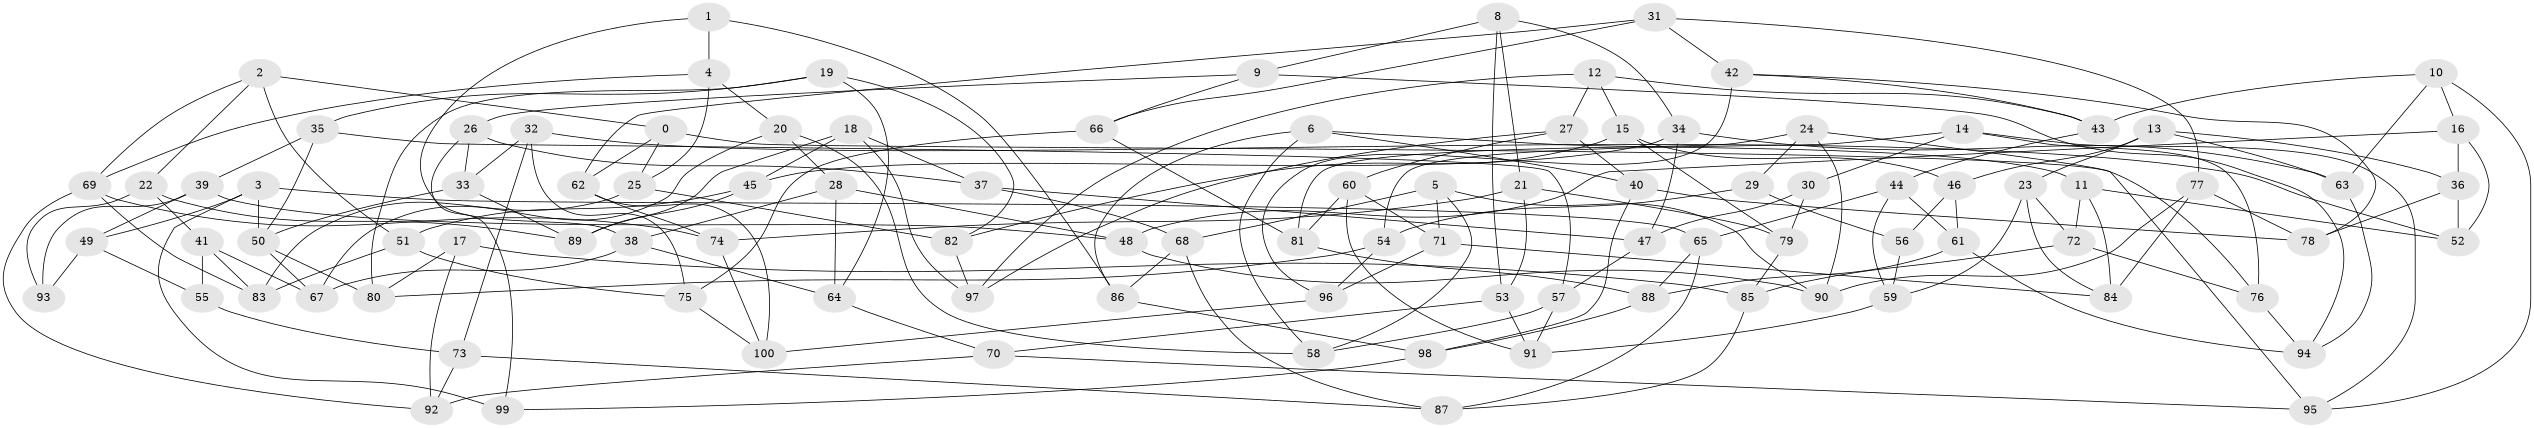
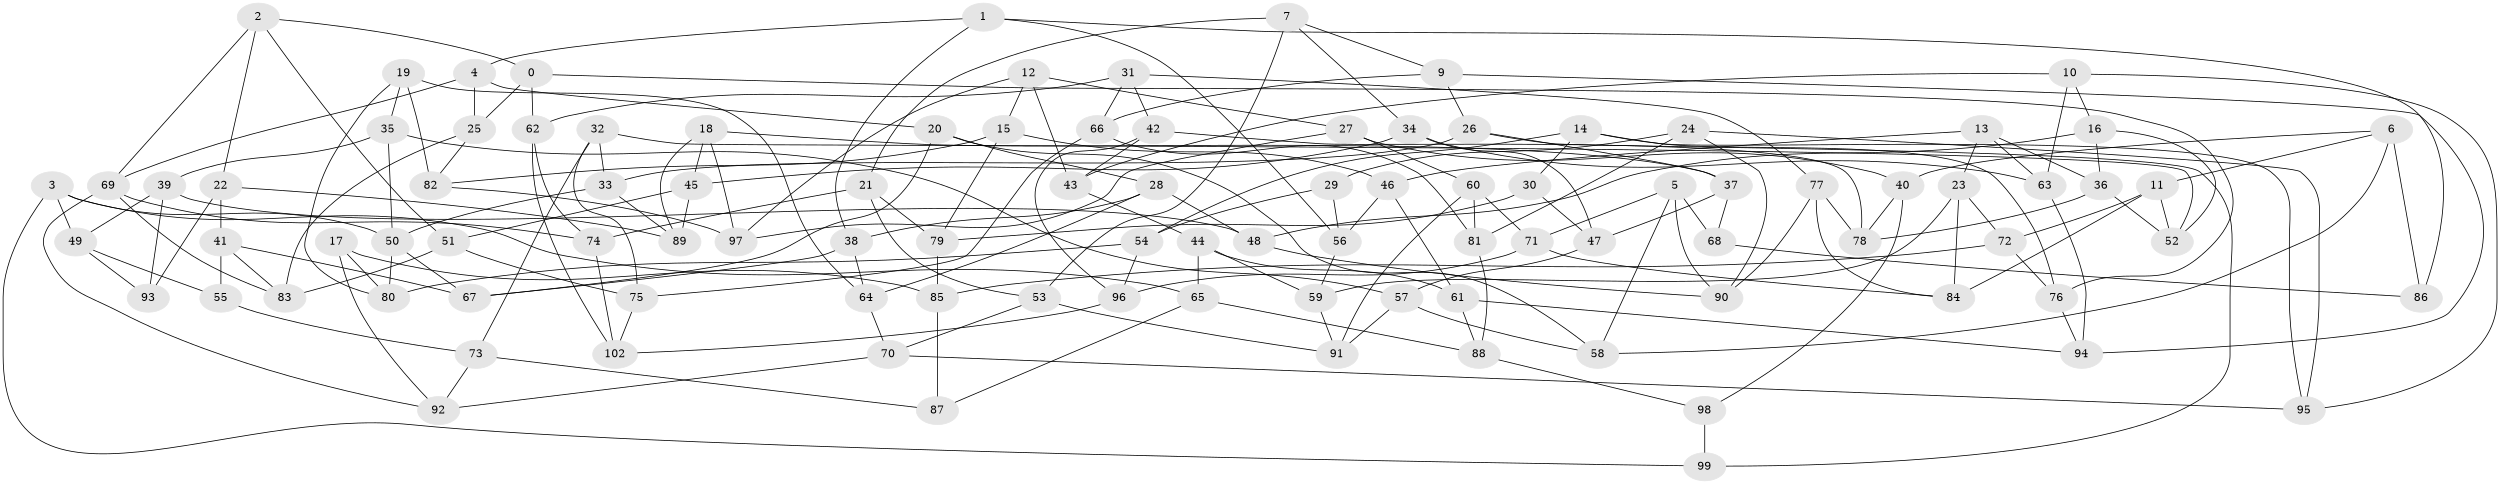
(1498, 17) -> (1287, 17)
none -> (1167, 66)
(1245, 322) -> none
(764, 354) -> (615, 354)
(1273, 362) -> none
